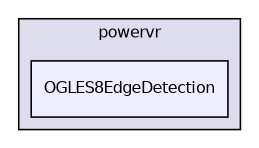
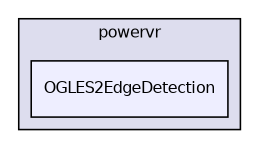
(130, 89) -> (130, 89)
